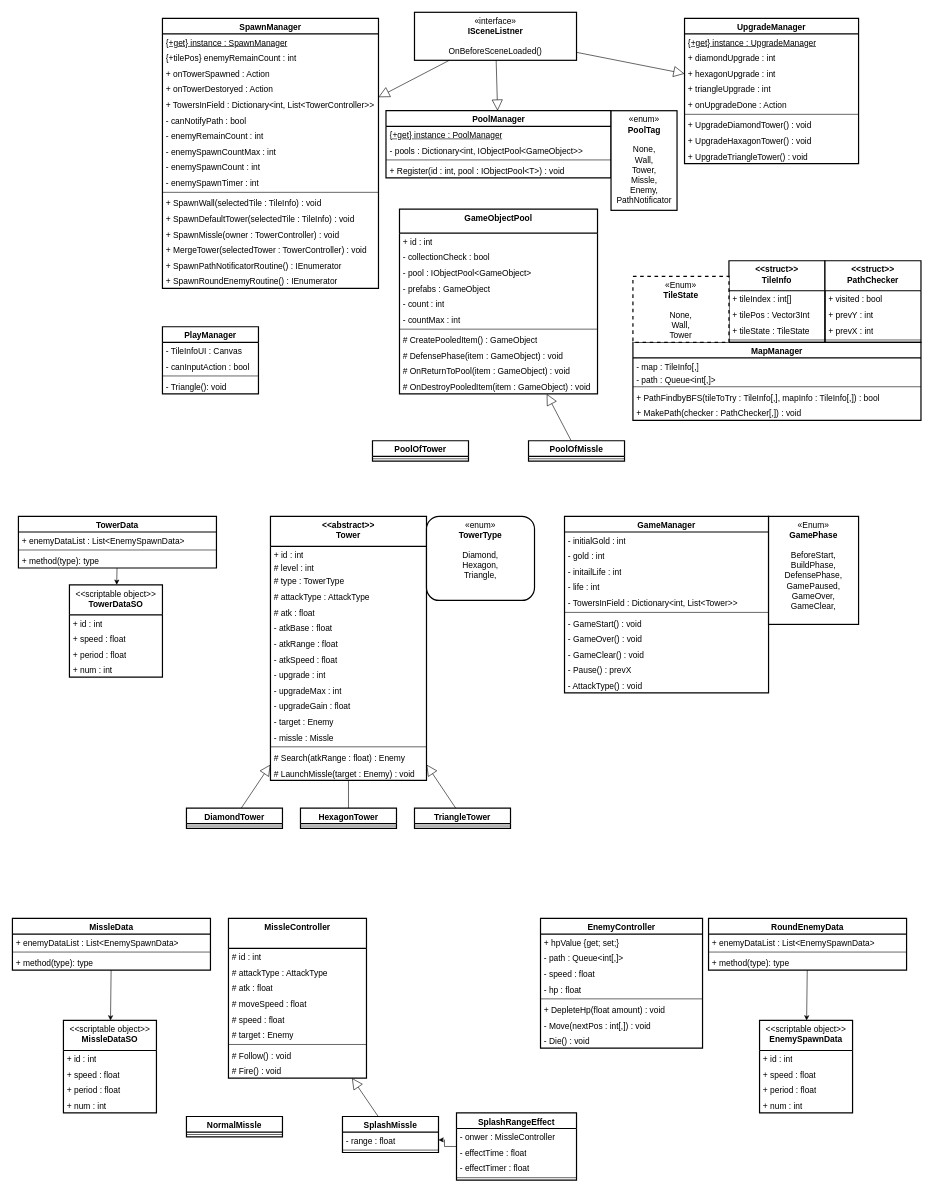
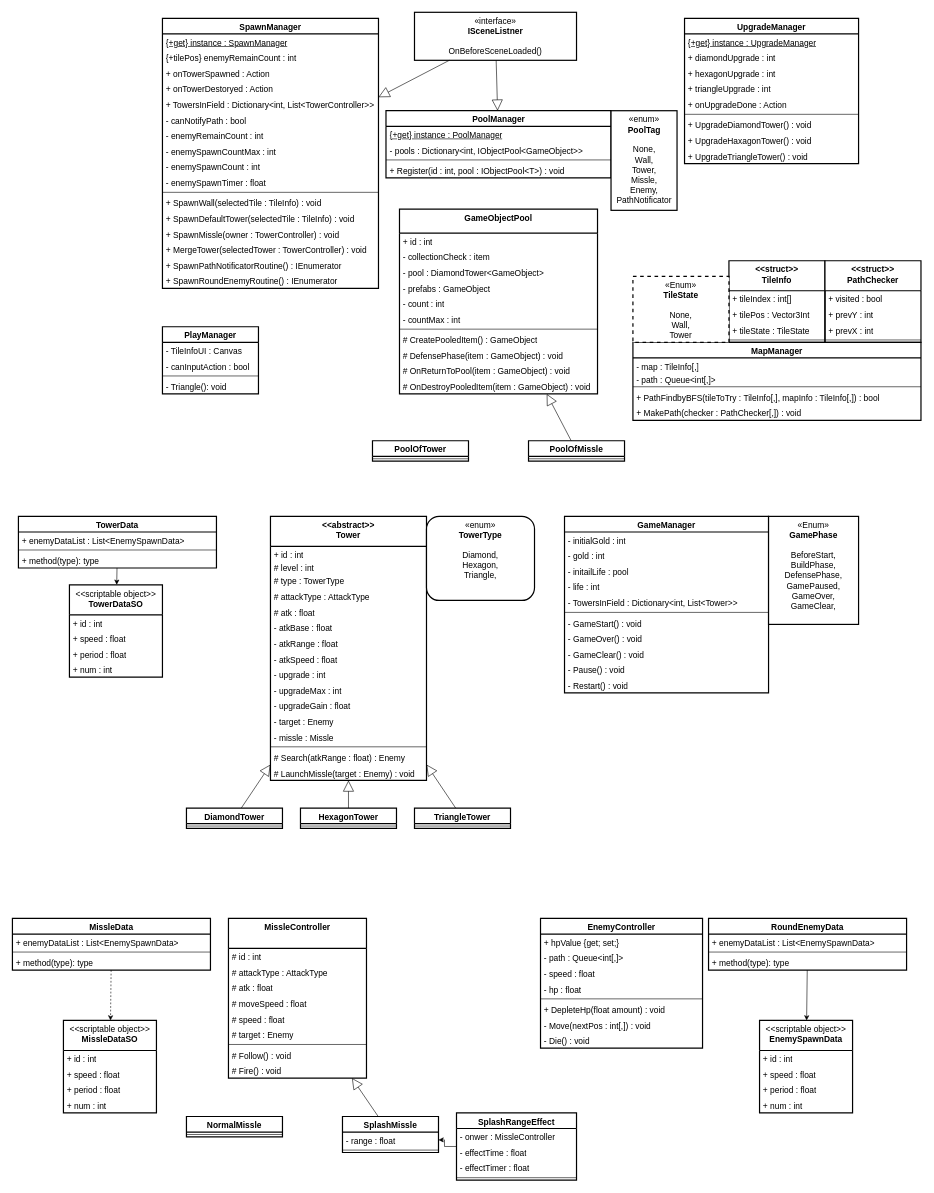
(624, 62) -> none
(213, 184) -> (218, 184)
(451, 258) -> (451, 258)
(472, 274) -> (474, 274)
(602, 572) -> (604, 572)
(604, 671) -> (600, 671)
(612, 686) -> (605, 686)
(348, 787) -> (348, 792)
(111, 993) -> (111, 993)
